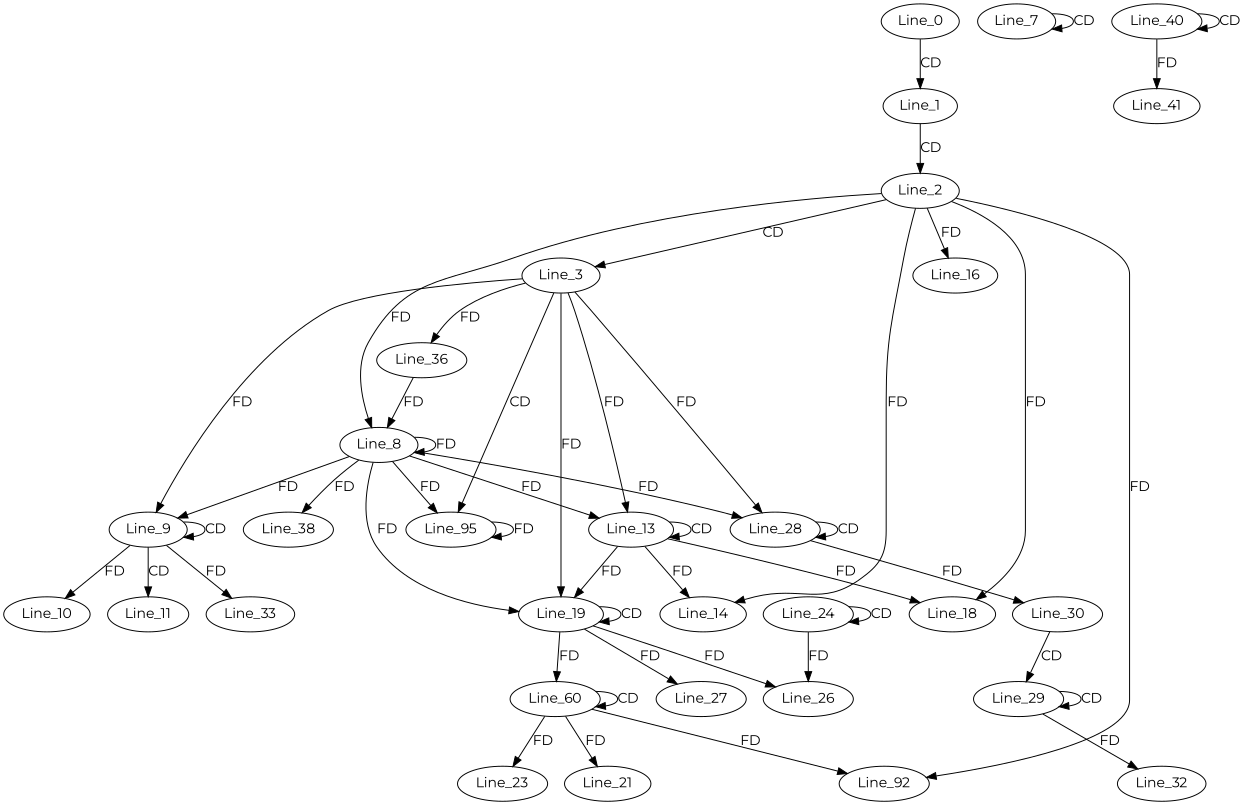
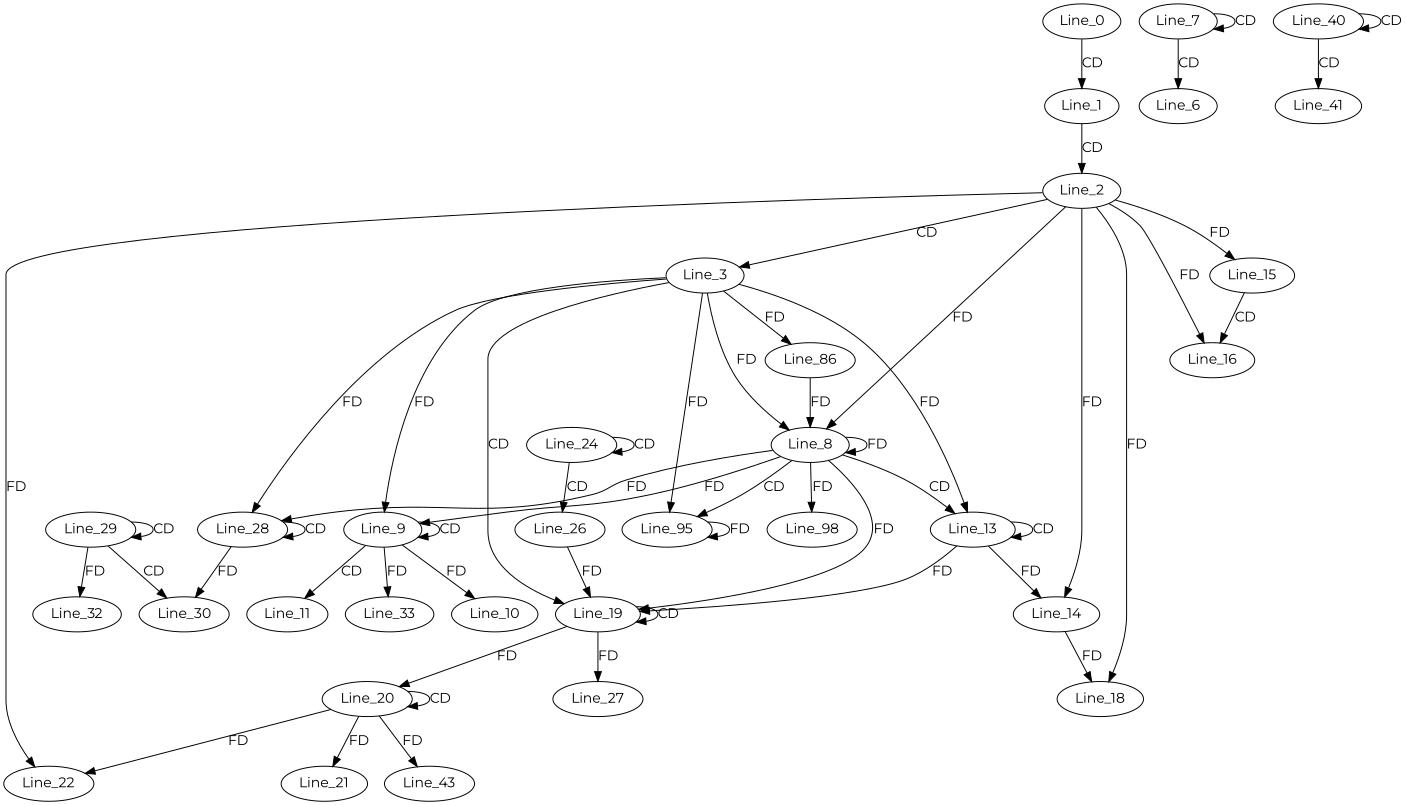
(1167, 64) -> (1329, 64)
none -> (1178, 106)
none -> (1252, 276)
(422, 360) -> (810, 360)
none -> (730, 367)
(520, 403) -> (698, 403)
(571, 445) -> (499, 445)
(430, 487) -> (774, 487)
(531, 487) -> (940, 487)
(288, 530) -> (812, 530)
(789, 568) -> (1076, 652)
(1040, 652) -> (134, 569)
(680, 655) -> (577, 567)
(819, 657) -> (577, 487)
(555, 699) -> (367, 699)
(503, 784) -> (430, 784)
(884, 784) -> (49, 784)
